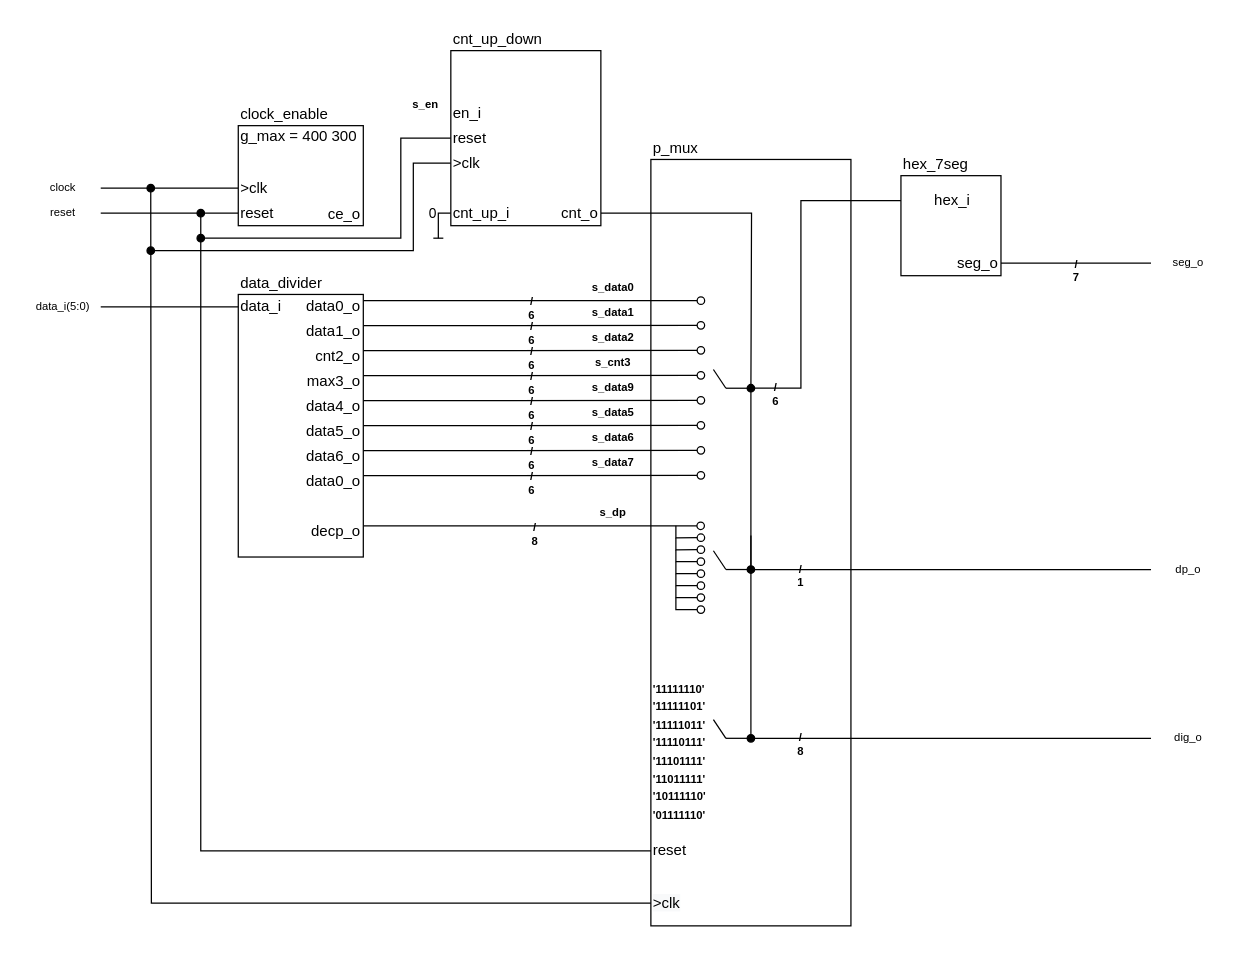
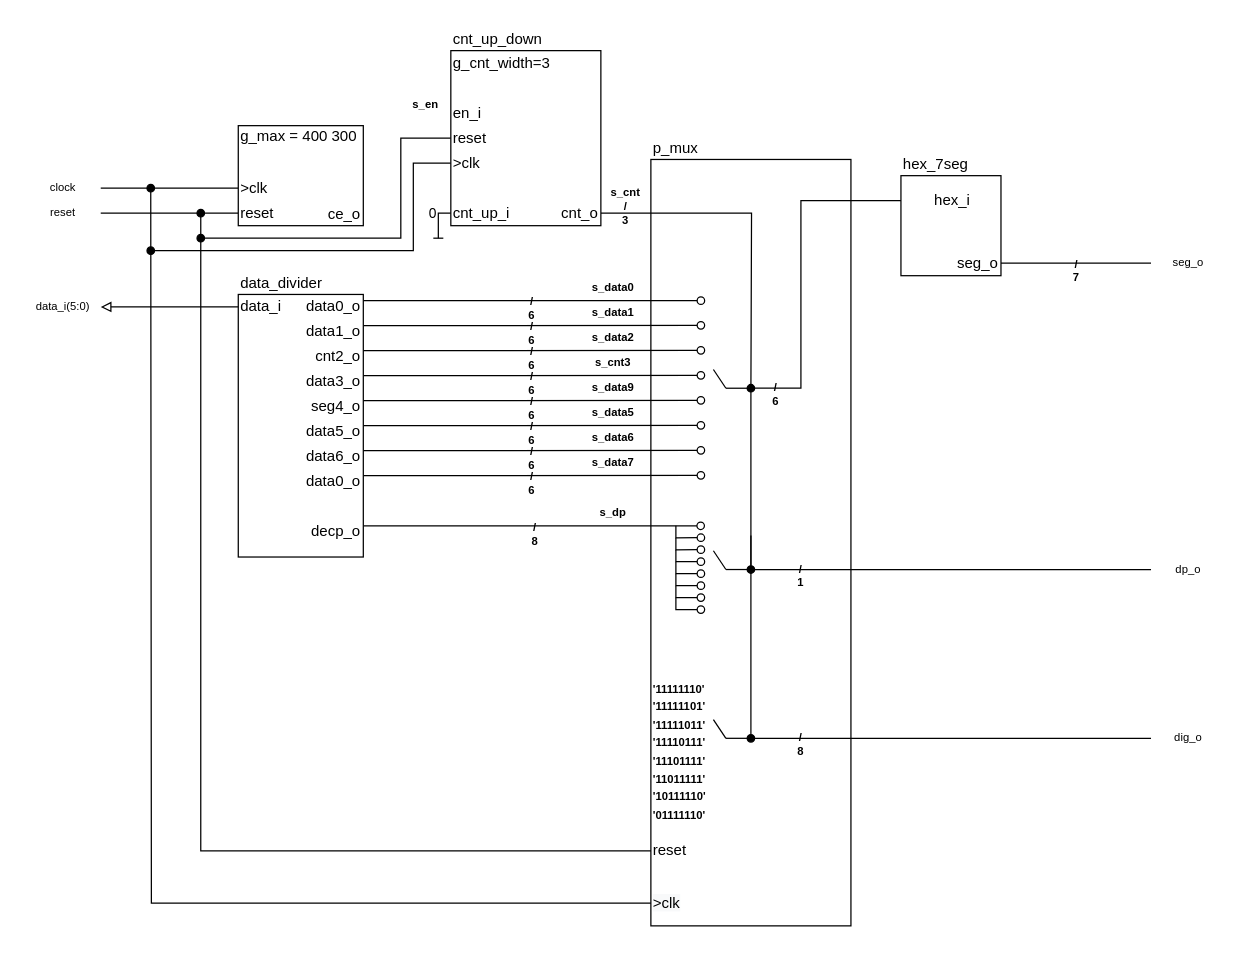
none -> (526, 63)
(301, 113) -> none
none -> (626, 207)
(108, 307) -> (112, 307)
(335, 382) -> (331, 382)
(331, 407) -> (335, 407)
